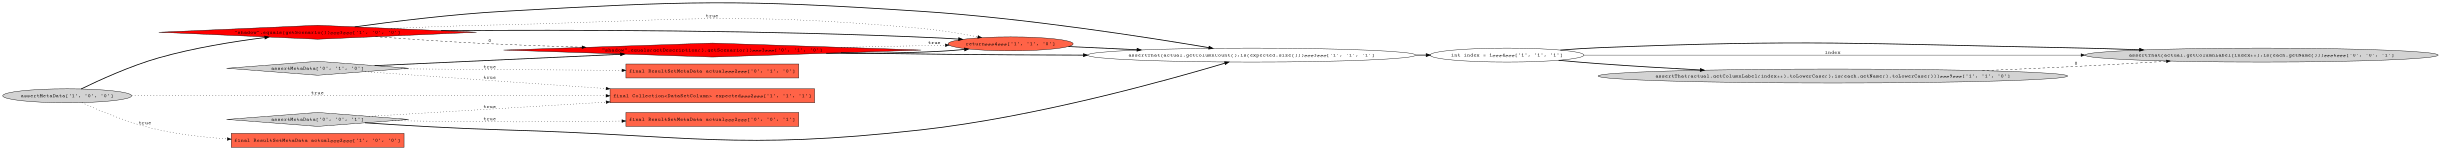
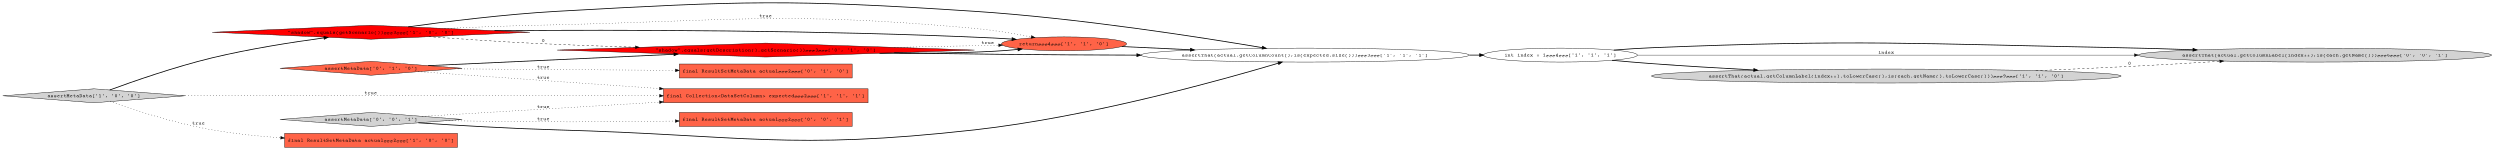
(318, 68) -> (371, 68)
(67, 96) -> (94, 96)
